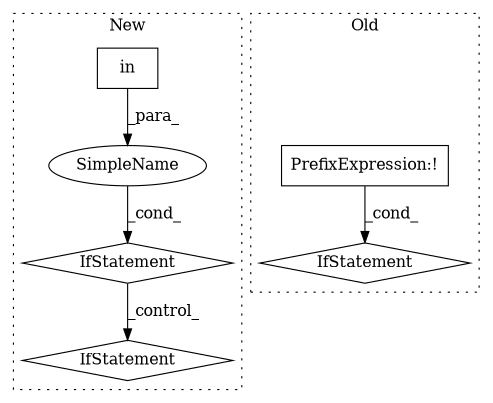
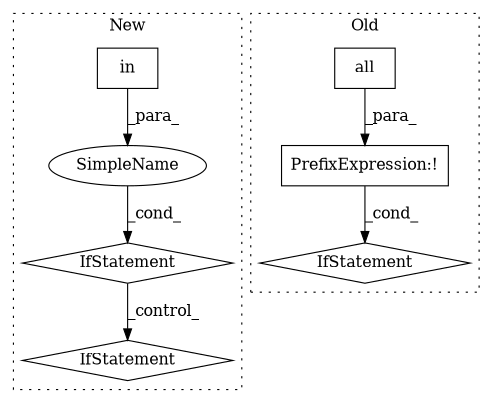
none -> (365, 68)
